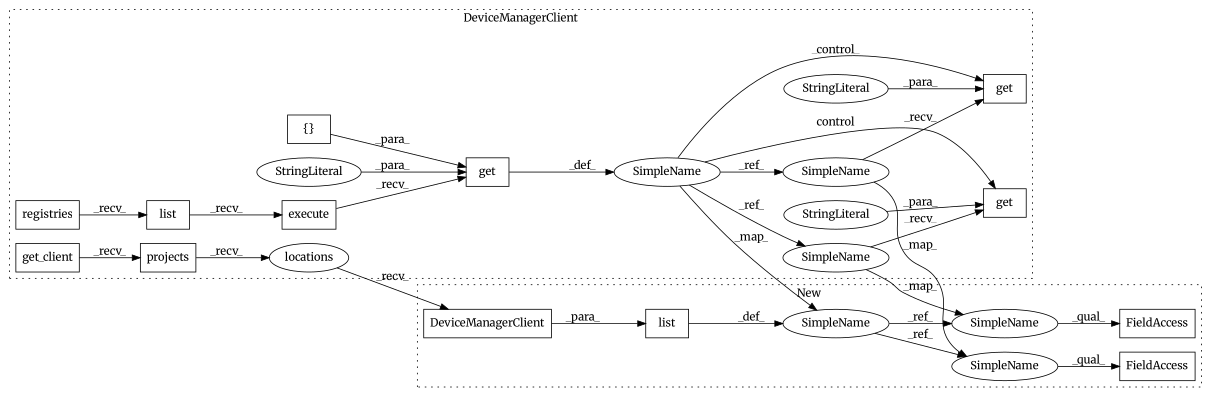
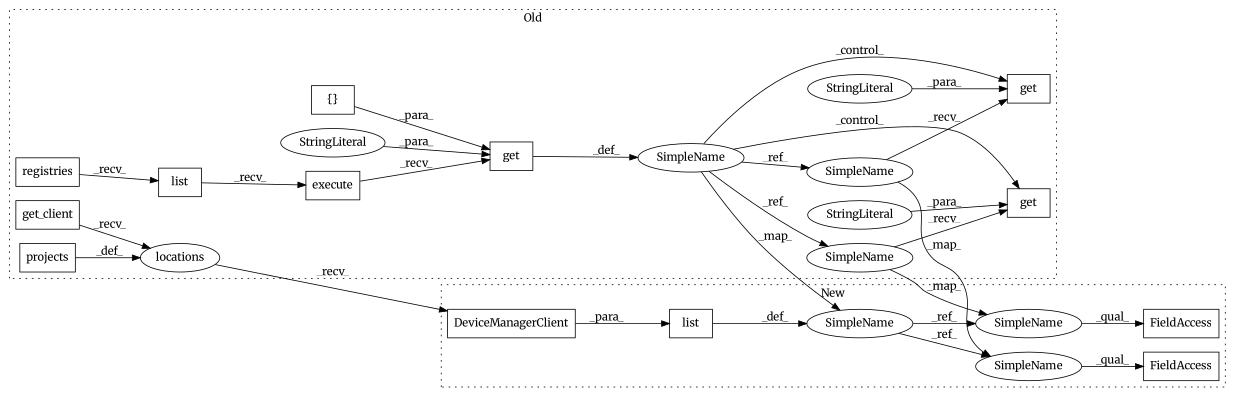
(521, 19) -> (533, 19)
(226, 252) -> (110, 252)
(106, 258) -> (111, 235)
